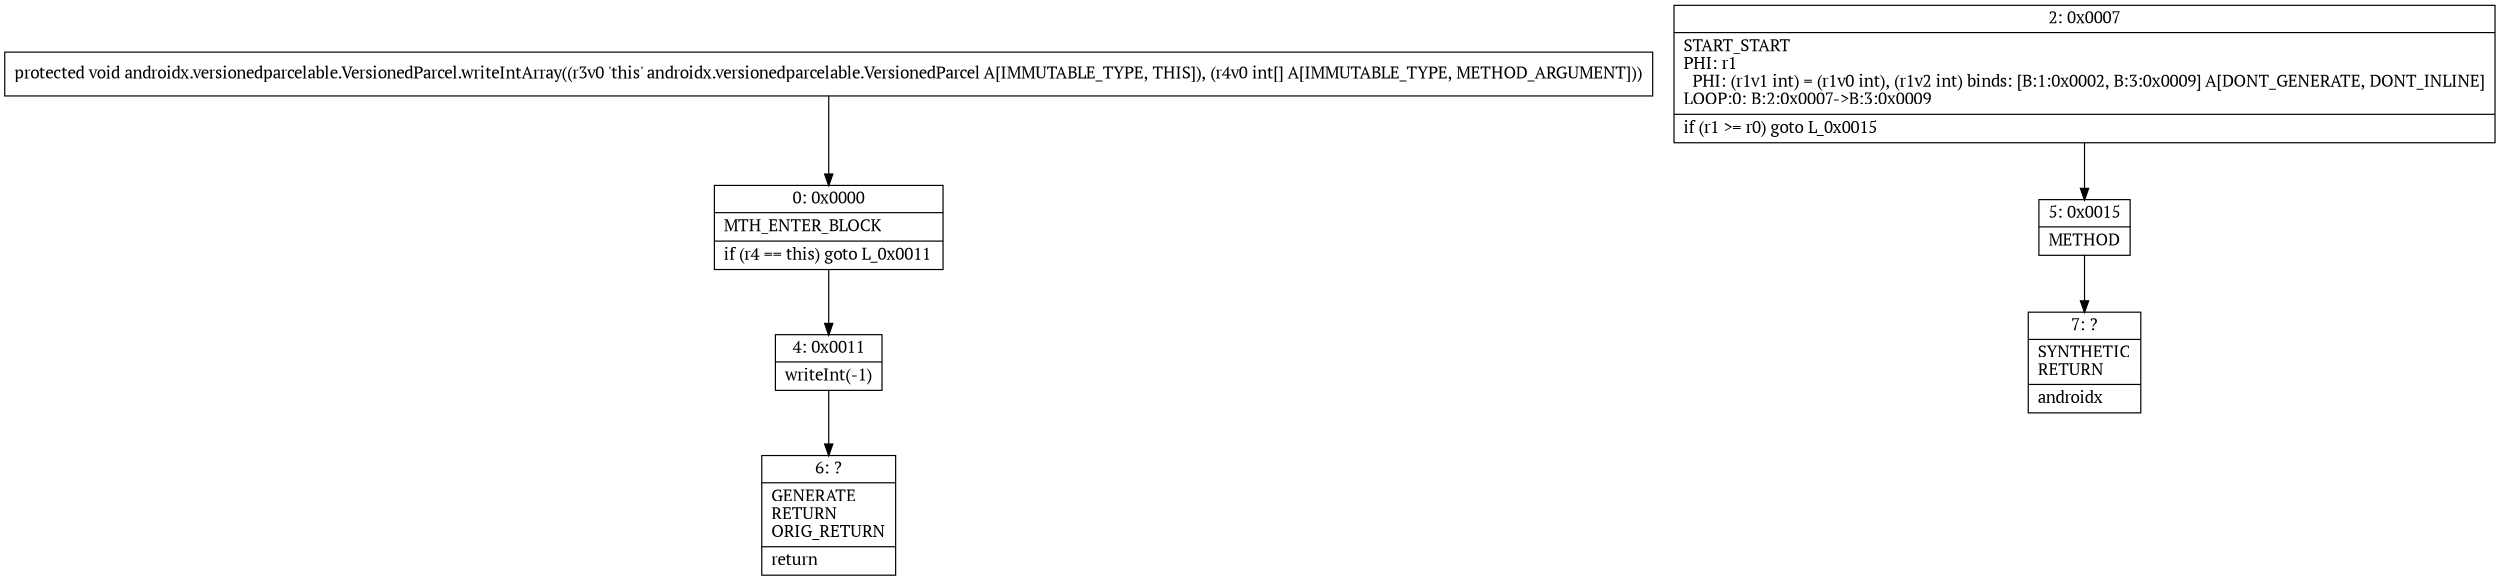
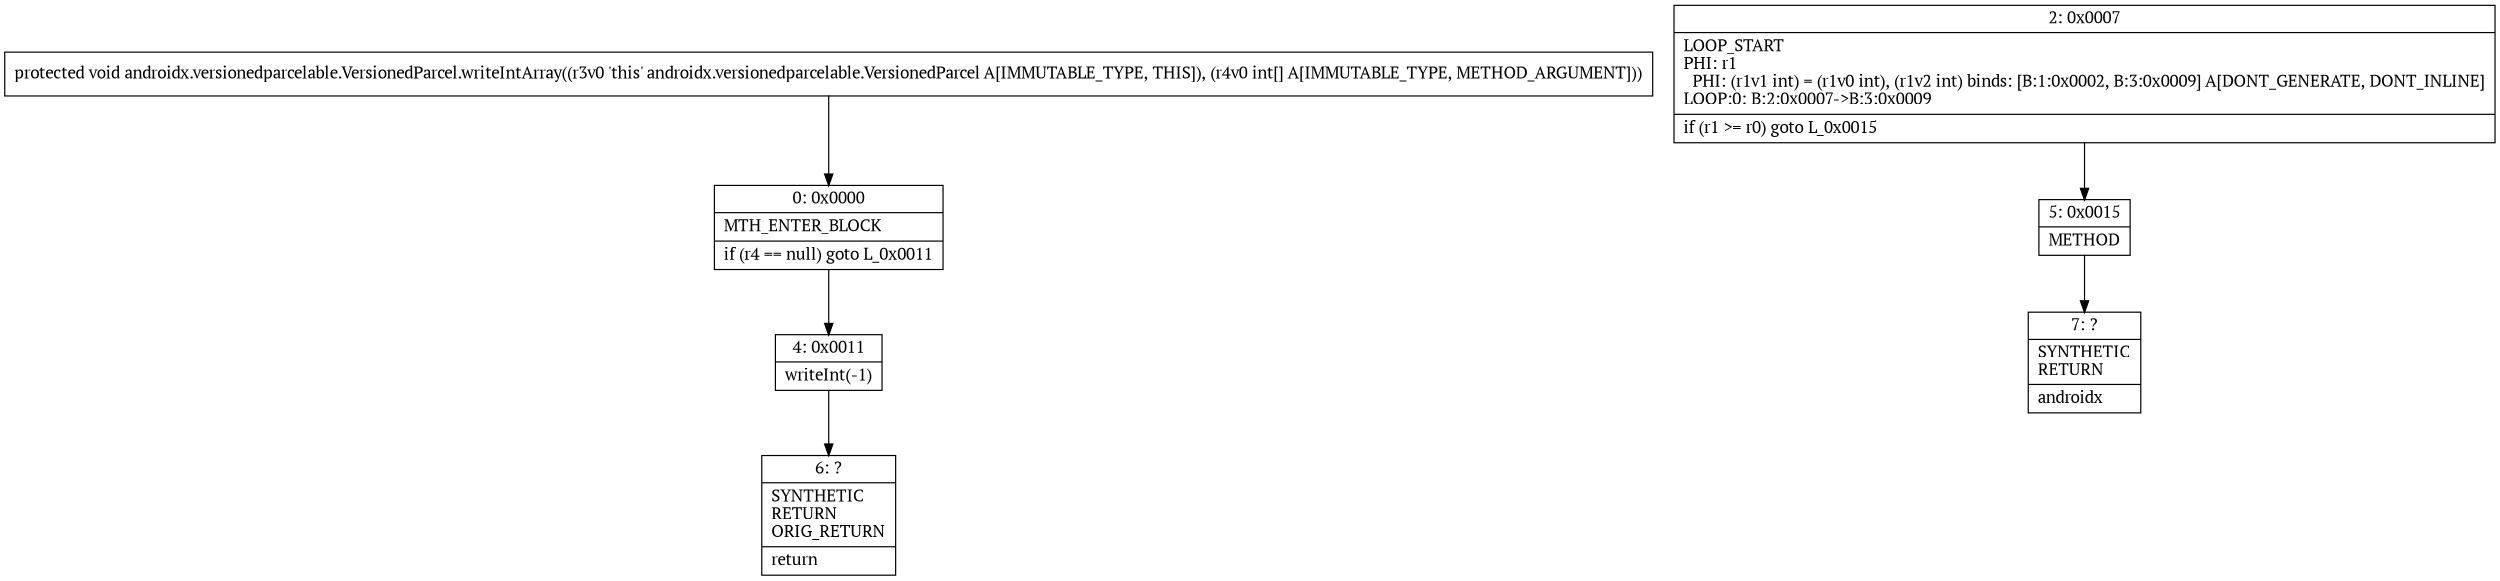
(1737, 46) -> (1734, 46)
(828, 255) -> (829, 255)
(814, 496) -> (818, 496)
